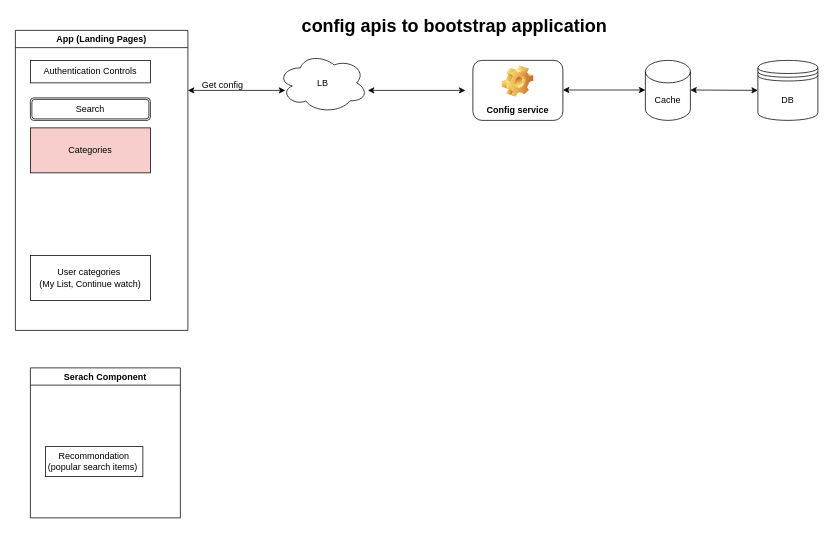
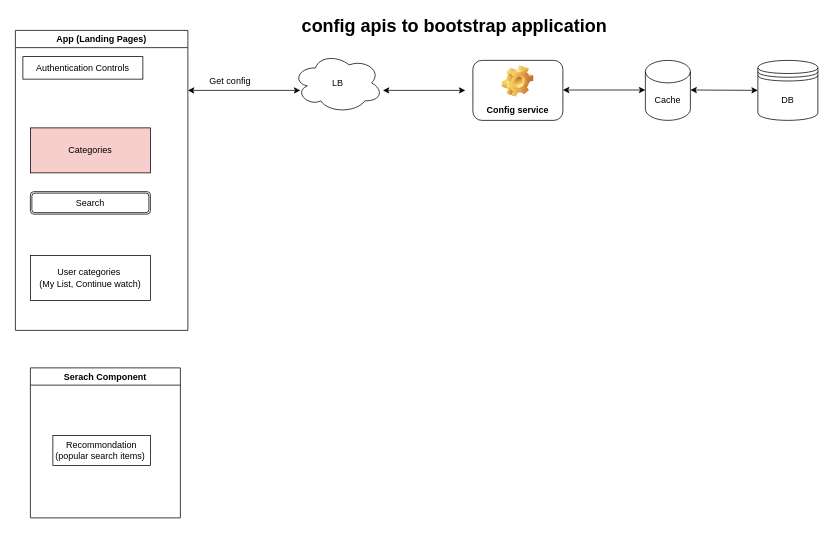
(90, 72) -> (83, 68)
(323, 83) -> (338, 83)
(222, 85) -> (230, 81)
(90, 109) -> (90, 203)
(94, 462) -> (102, 450)
